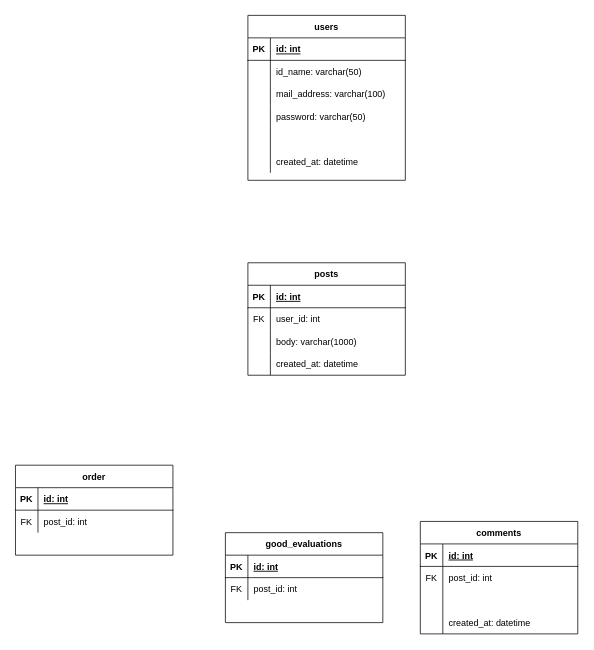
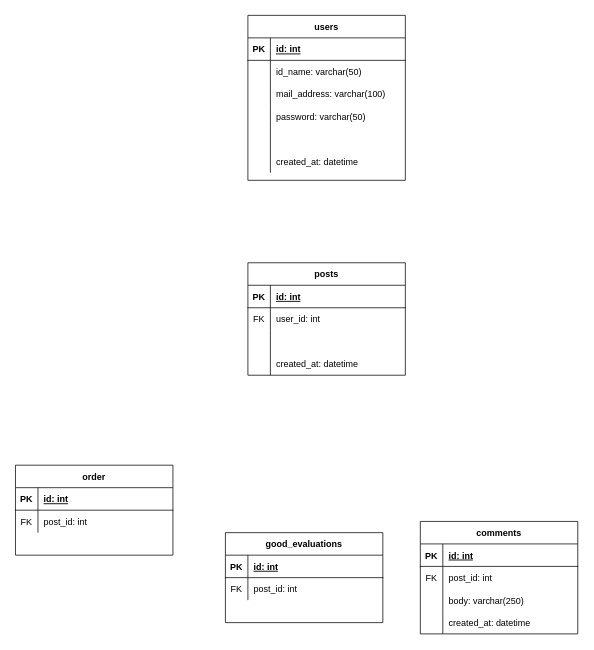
(338, 342) -> none
none -> (510, 600)
